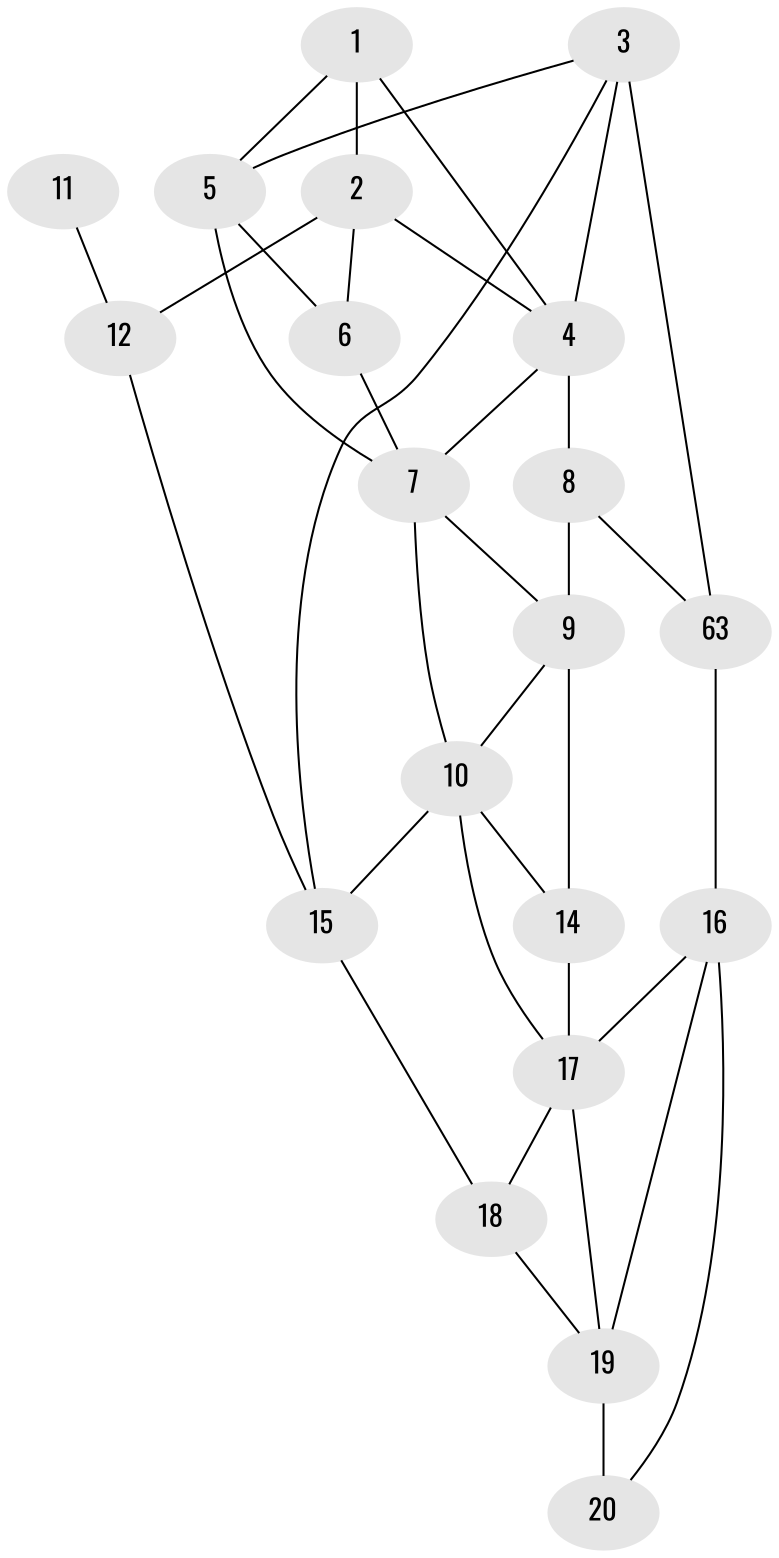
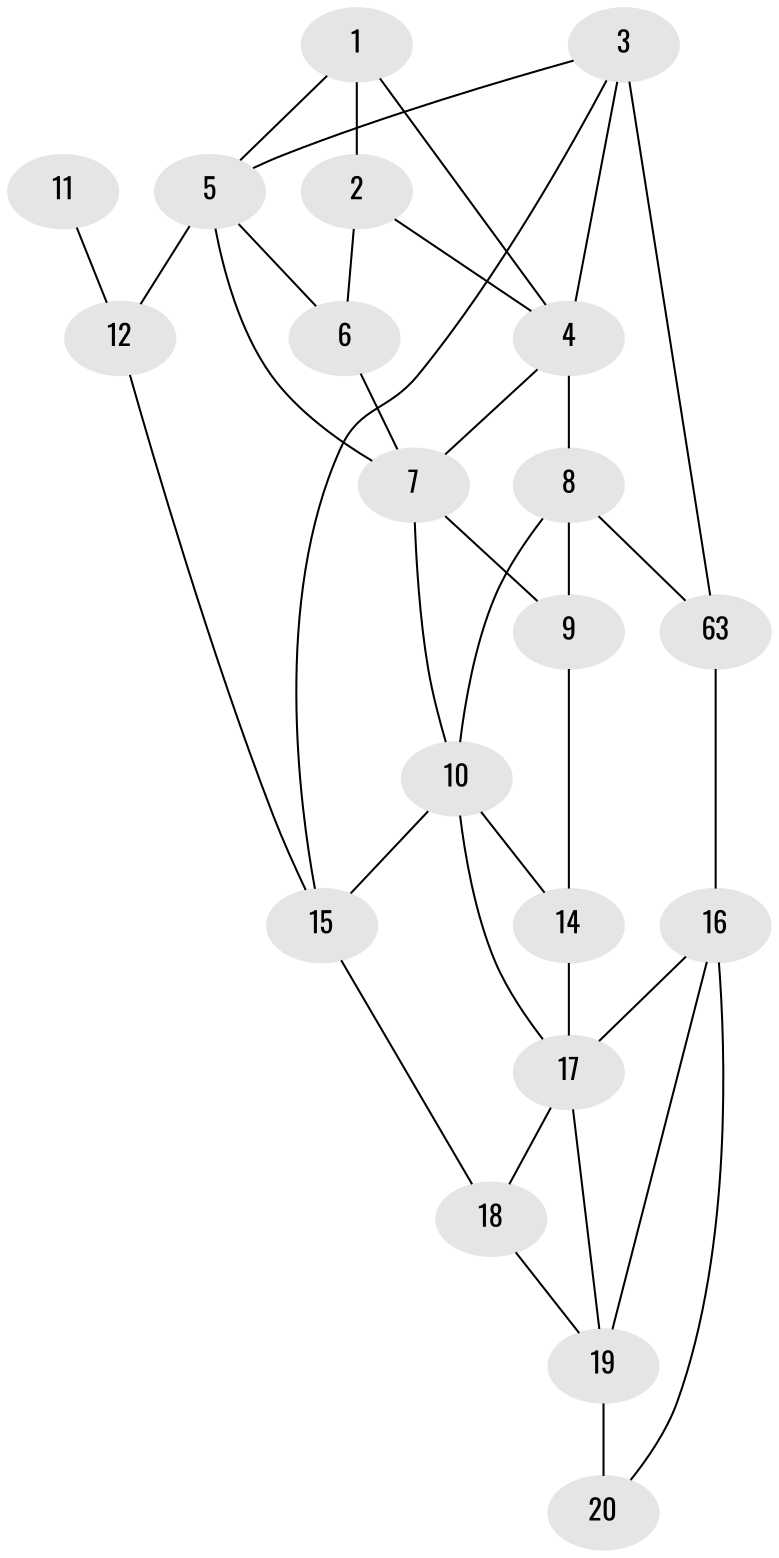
(239, 265) -> (165, 265)
(513, 705) -> (485, 624)
